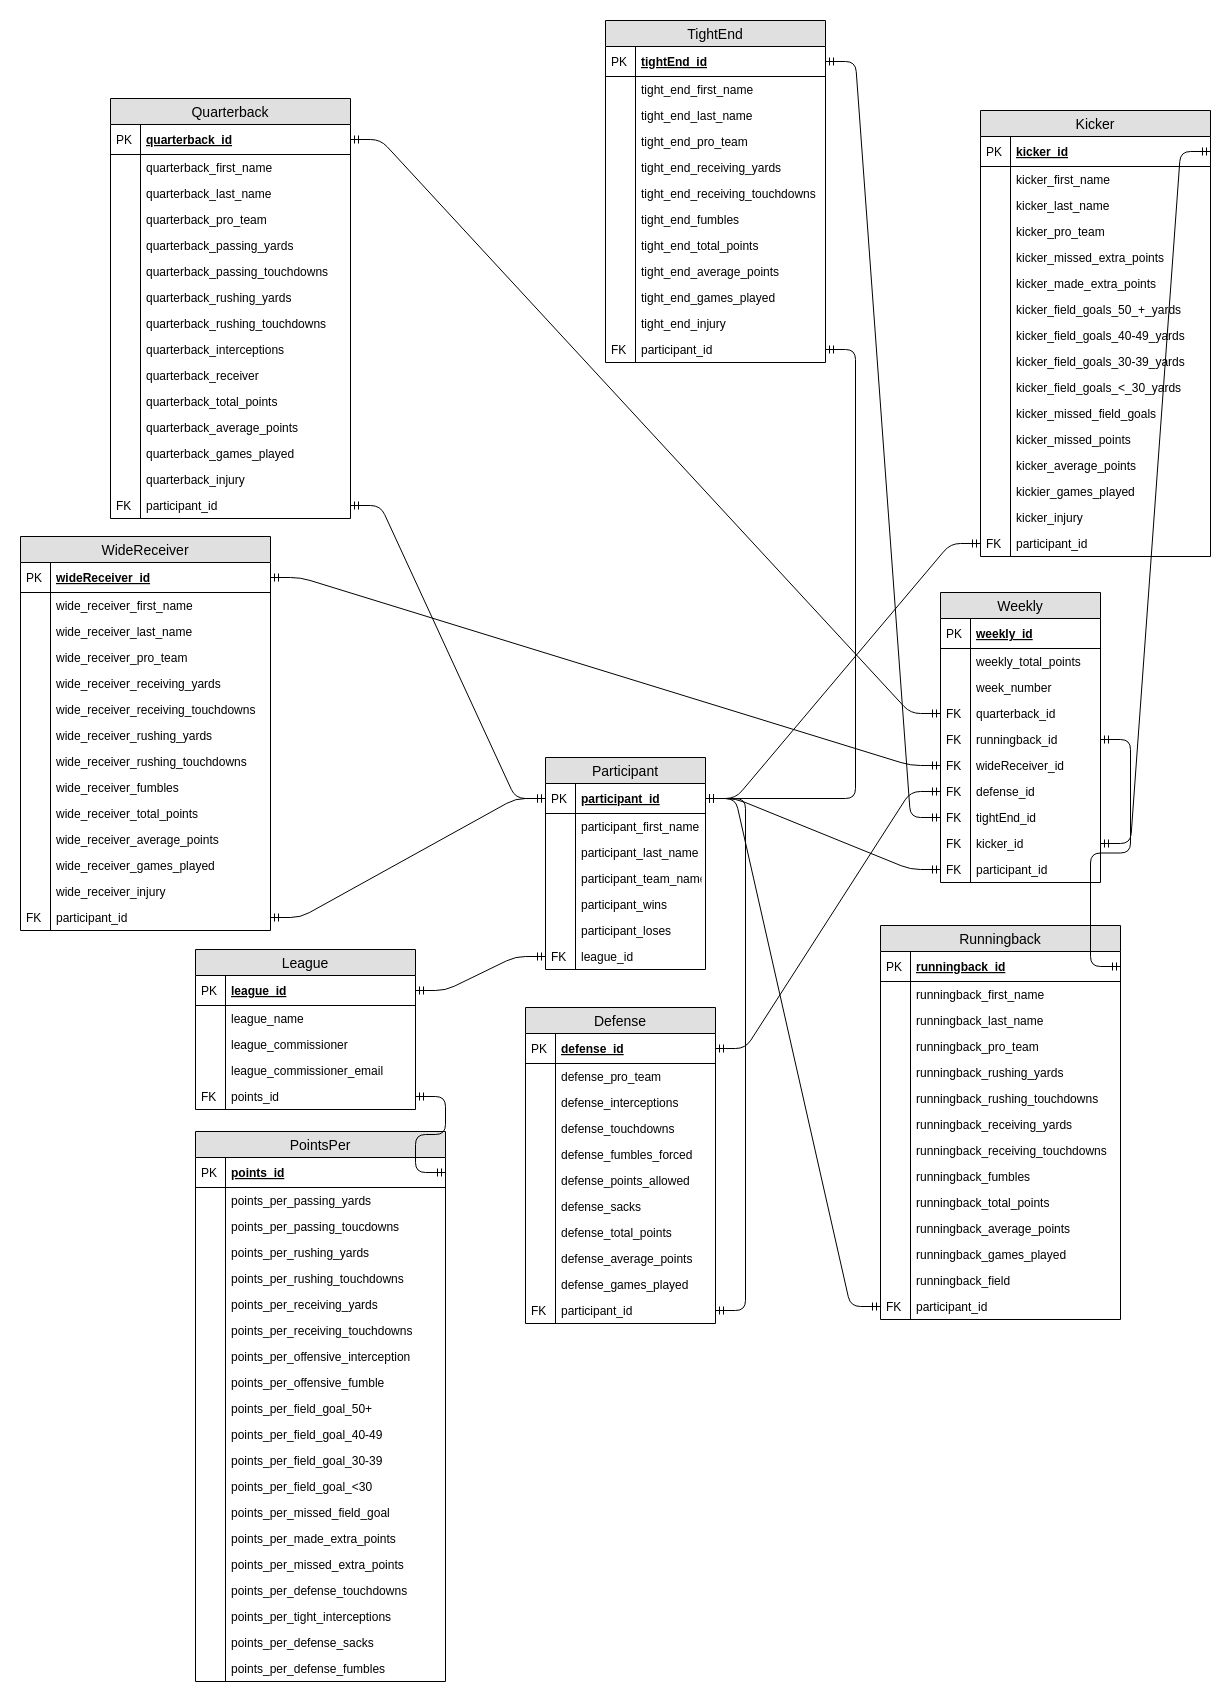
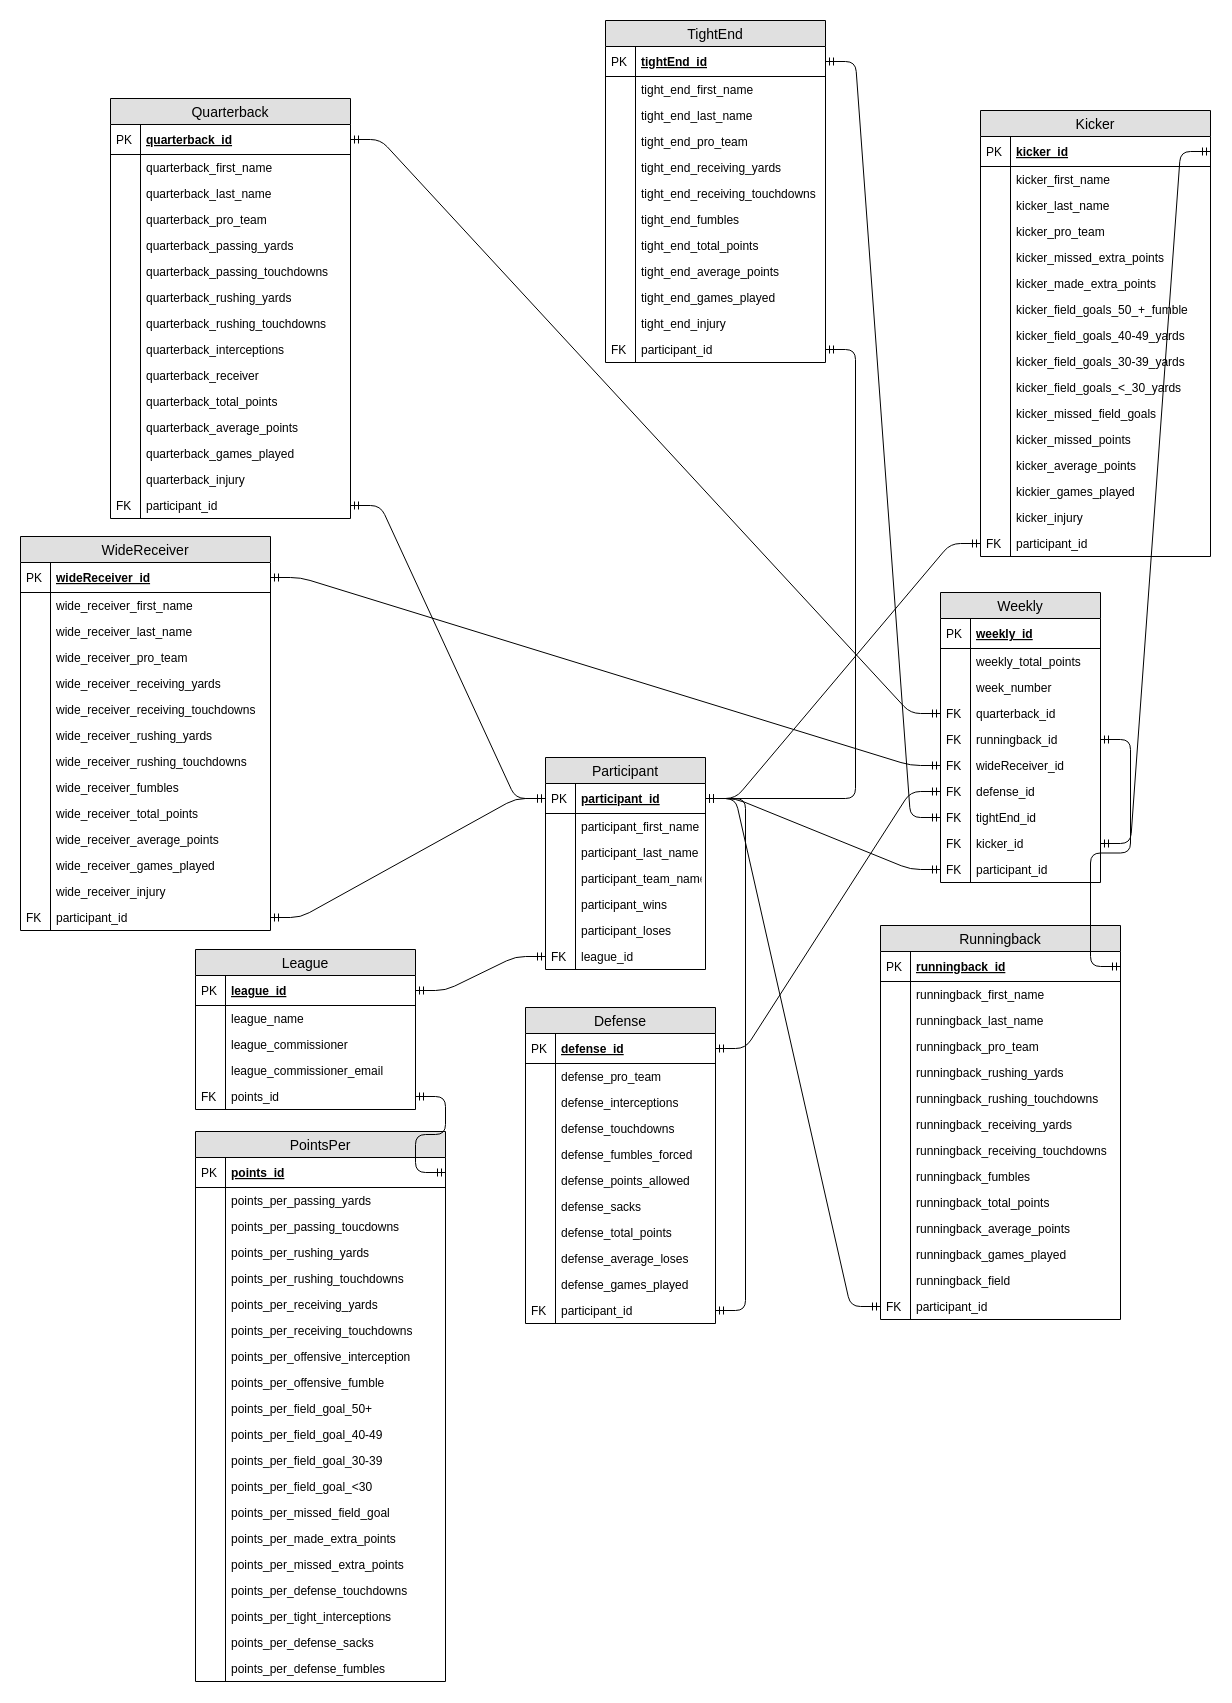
(1107, 310) -> (1109, 310)
(633, 1259) -> (630, 1259)
